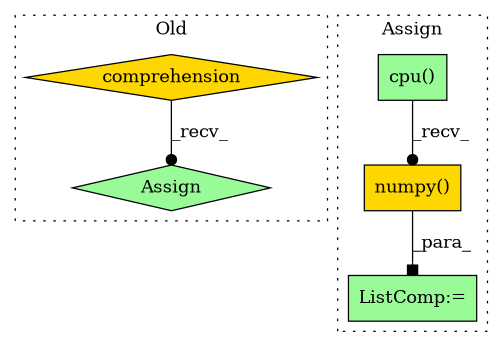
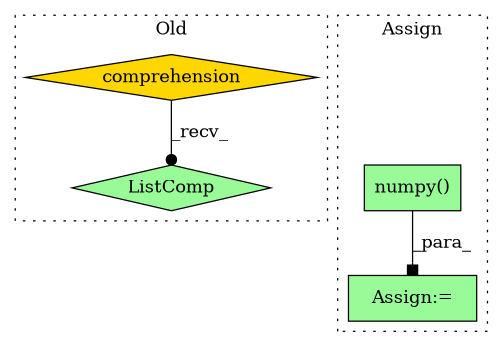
(413, 77) -> none
(171, 188) -> (171, 188)
(413, 188) -> (413, 188)
(413, 298) -> (413, 298)
